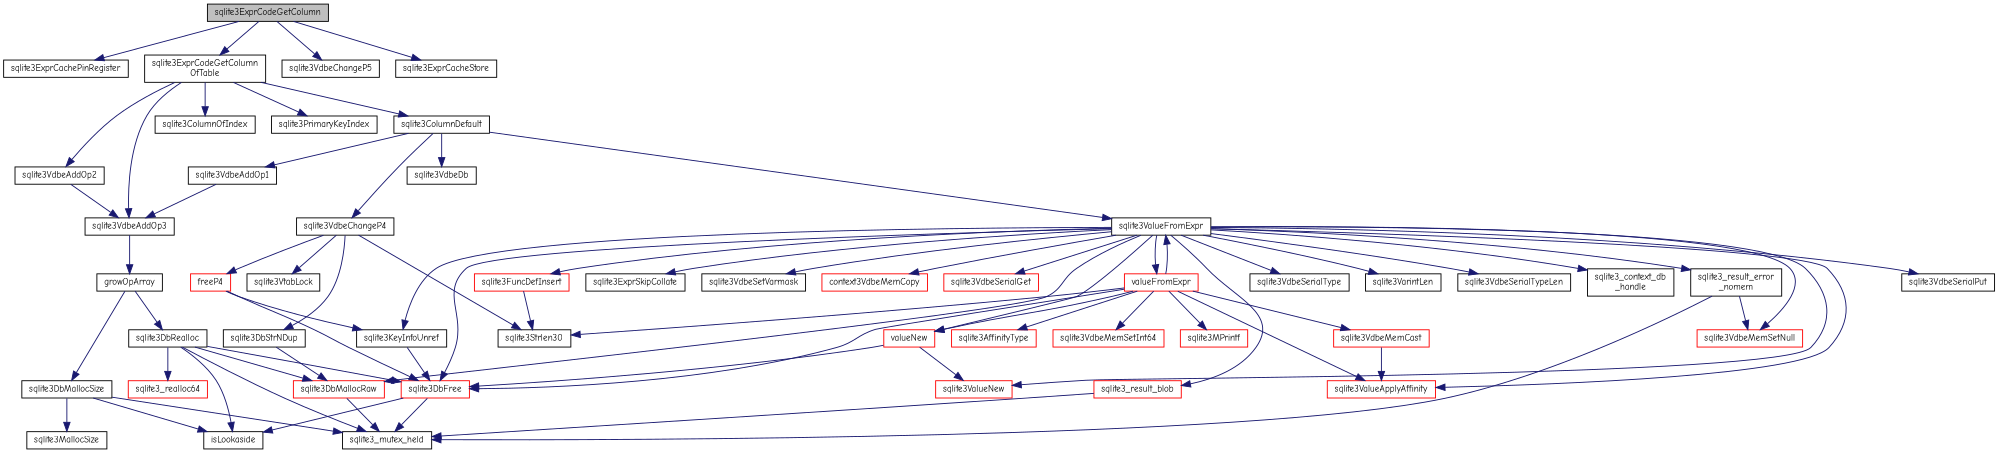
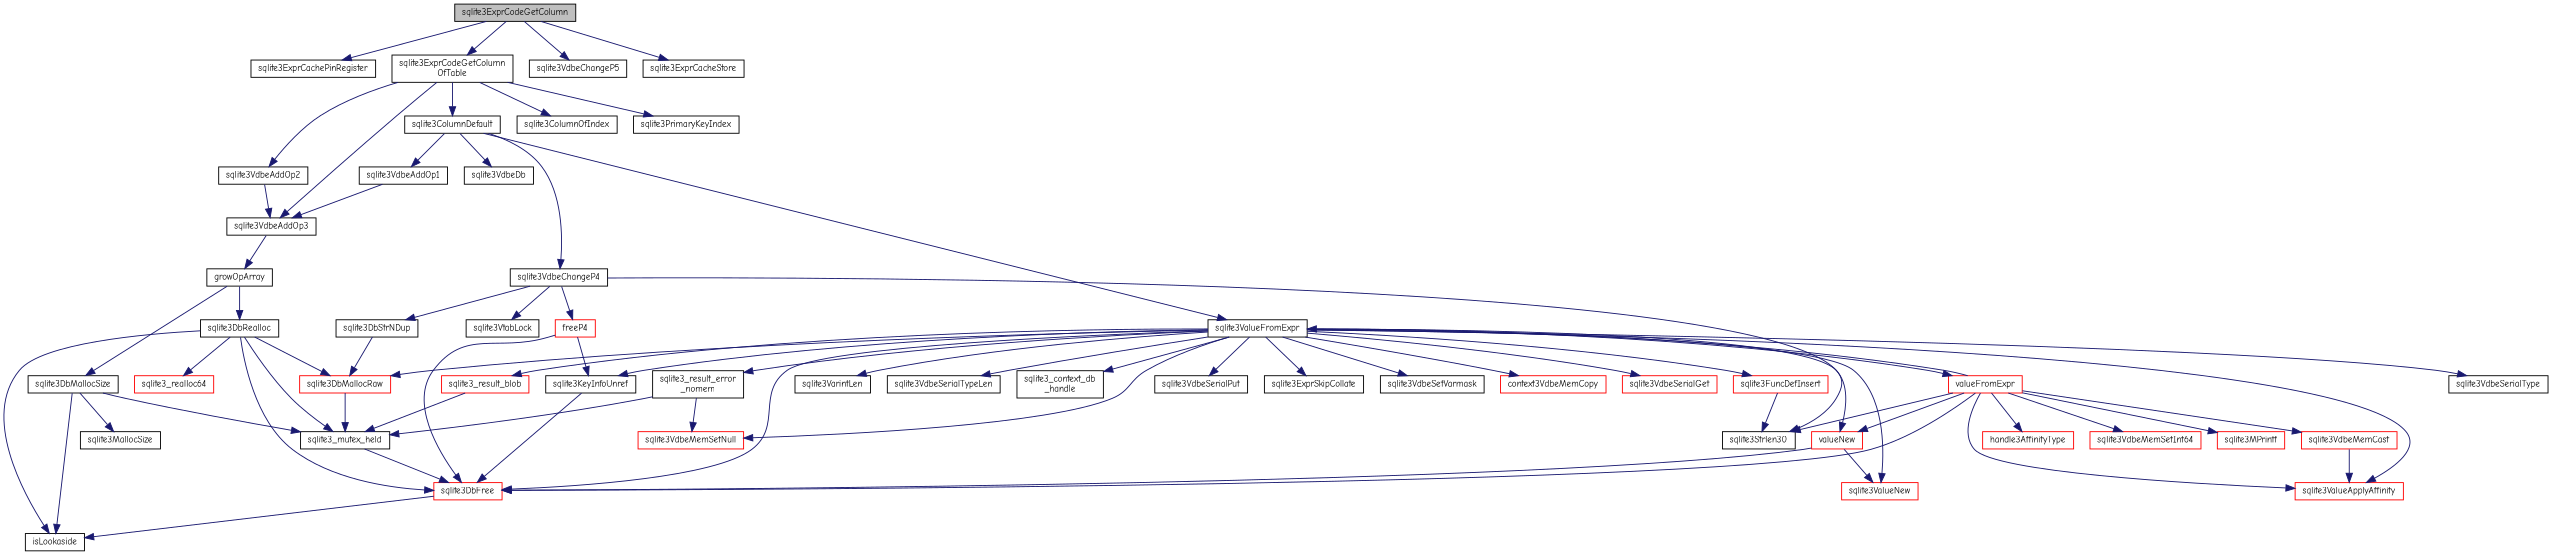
(994, 338) -> (2028, 440)
(414, 412) -> (402, 464)
